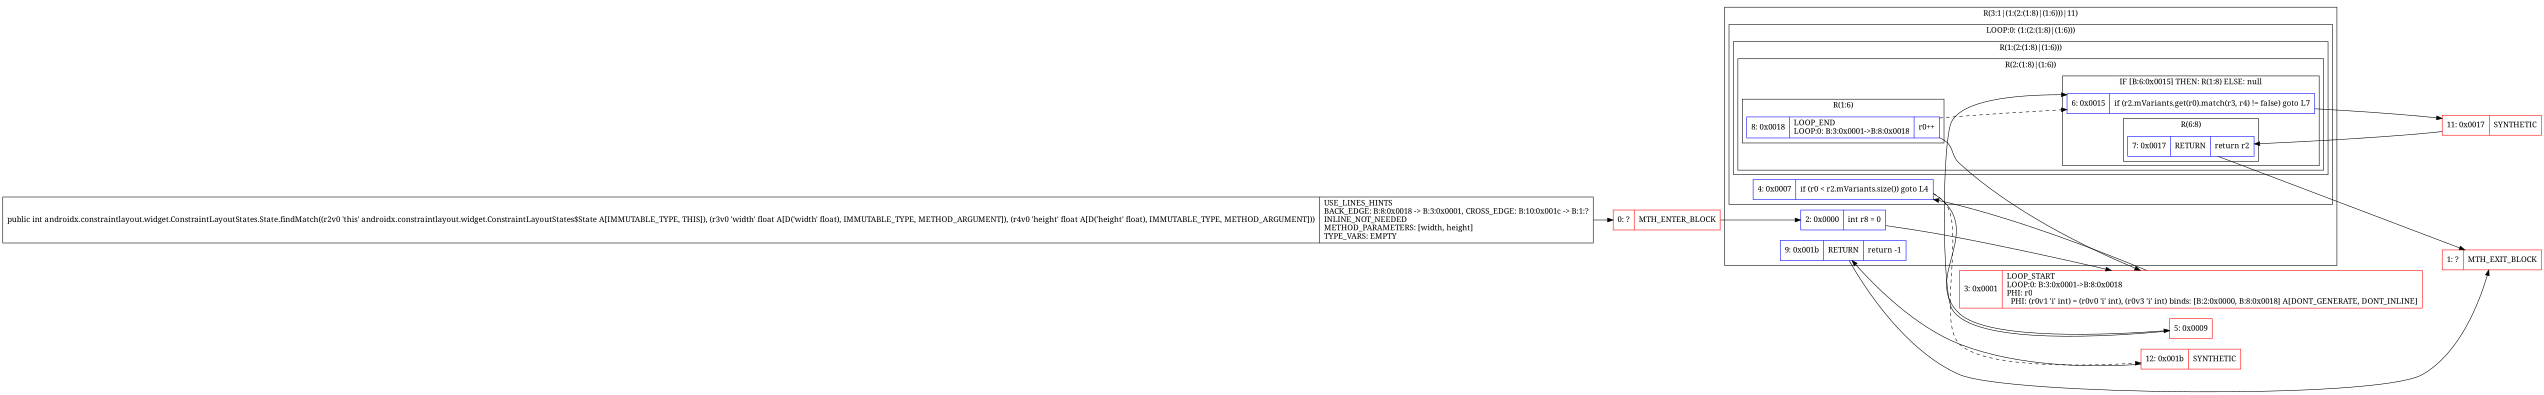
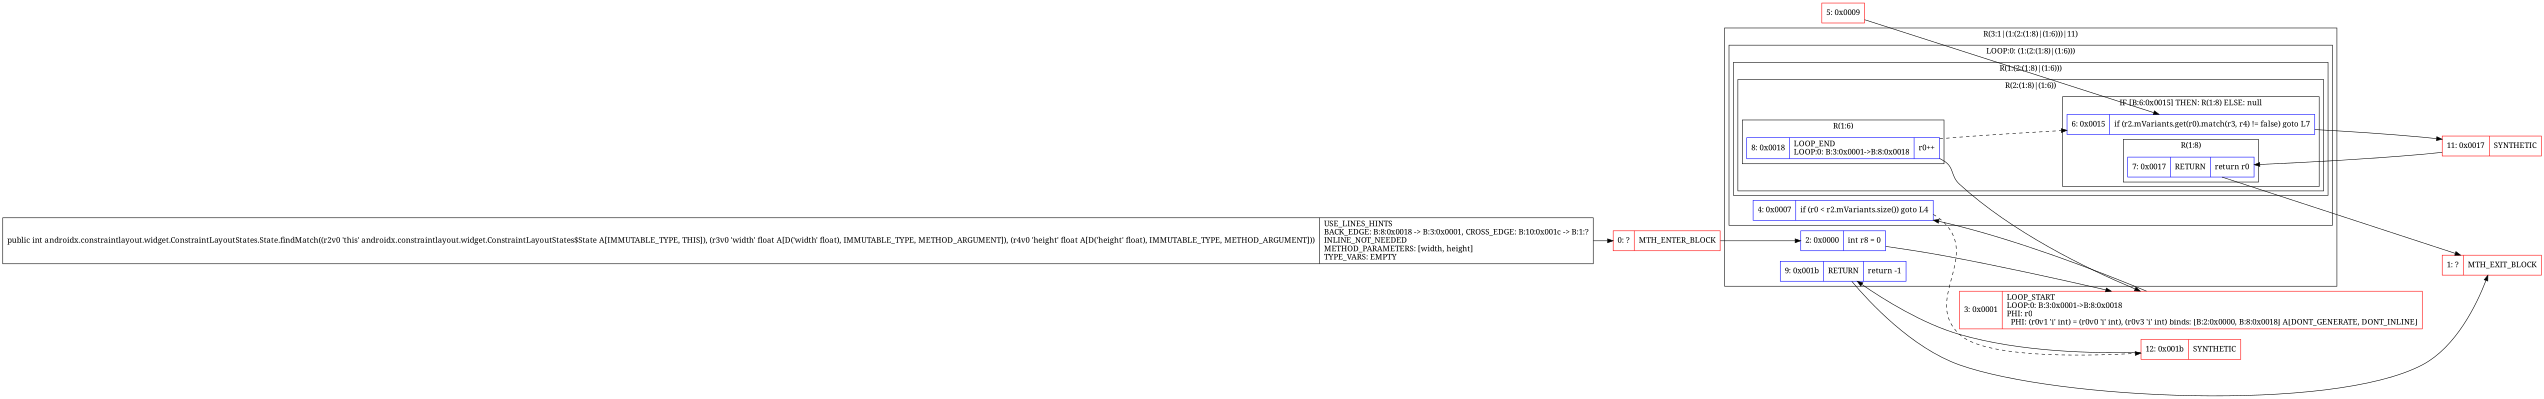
(2191, 125) -> (2191, 146)
(2232, 146) -> (2232, 167)
(1994, 328) -> none
